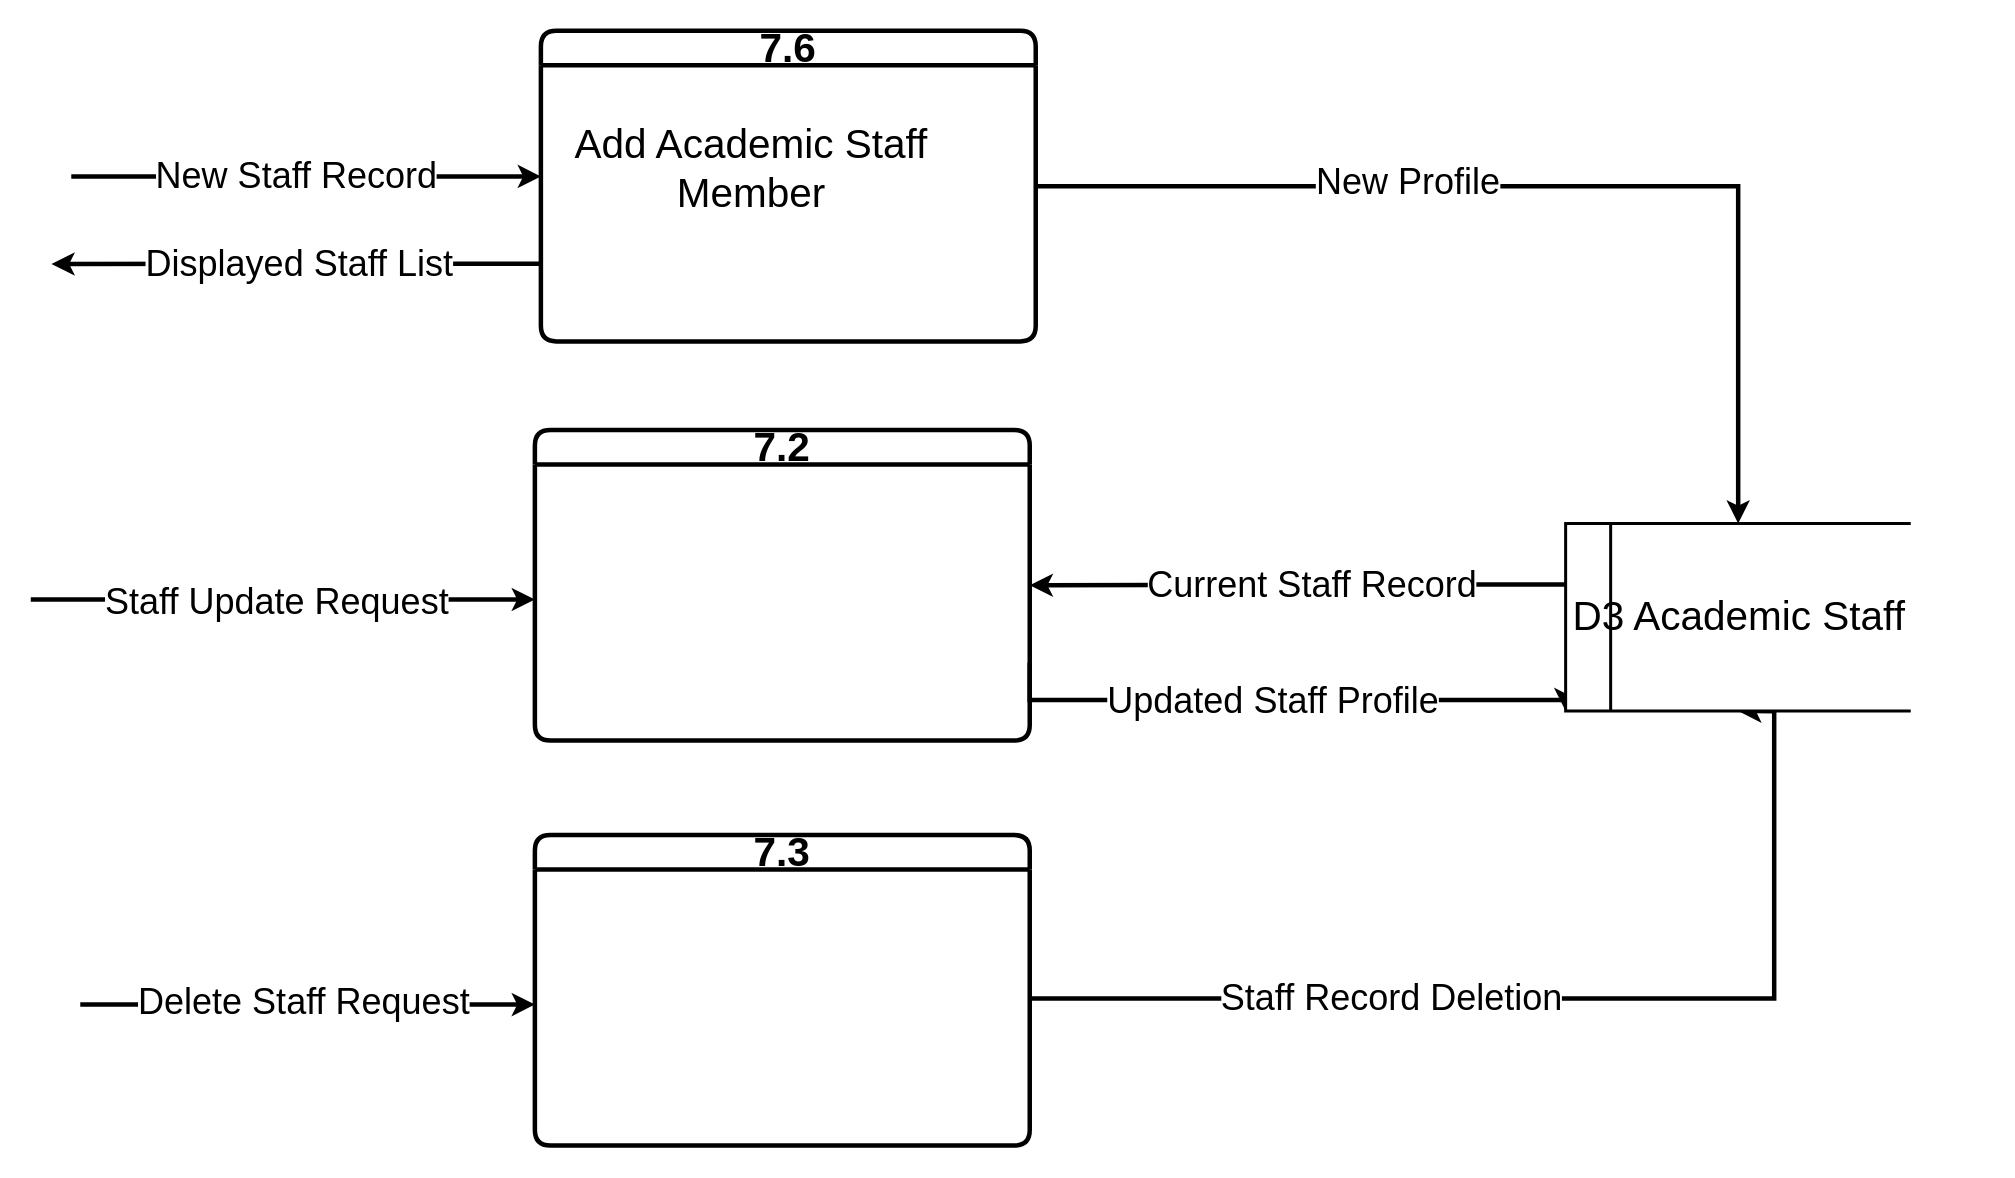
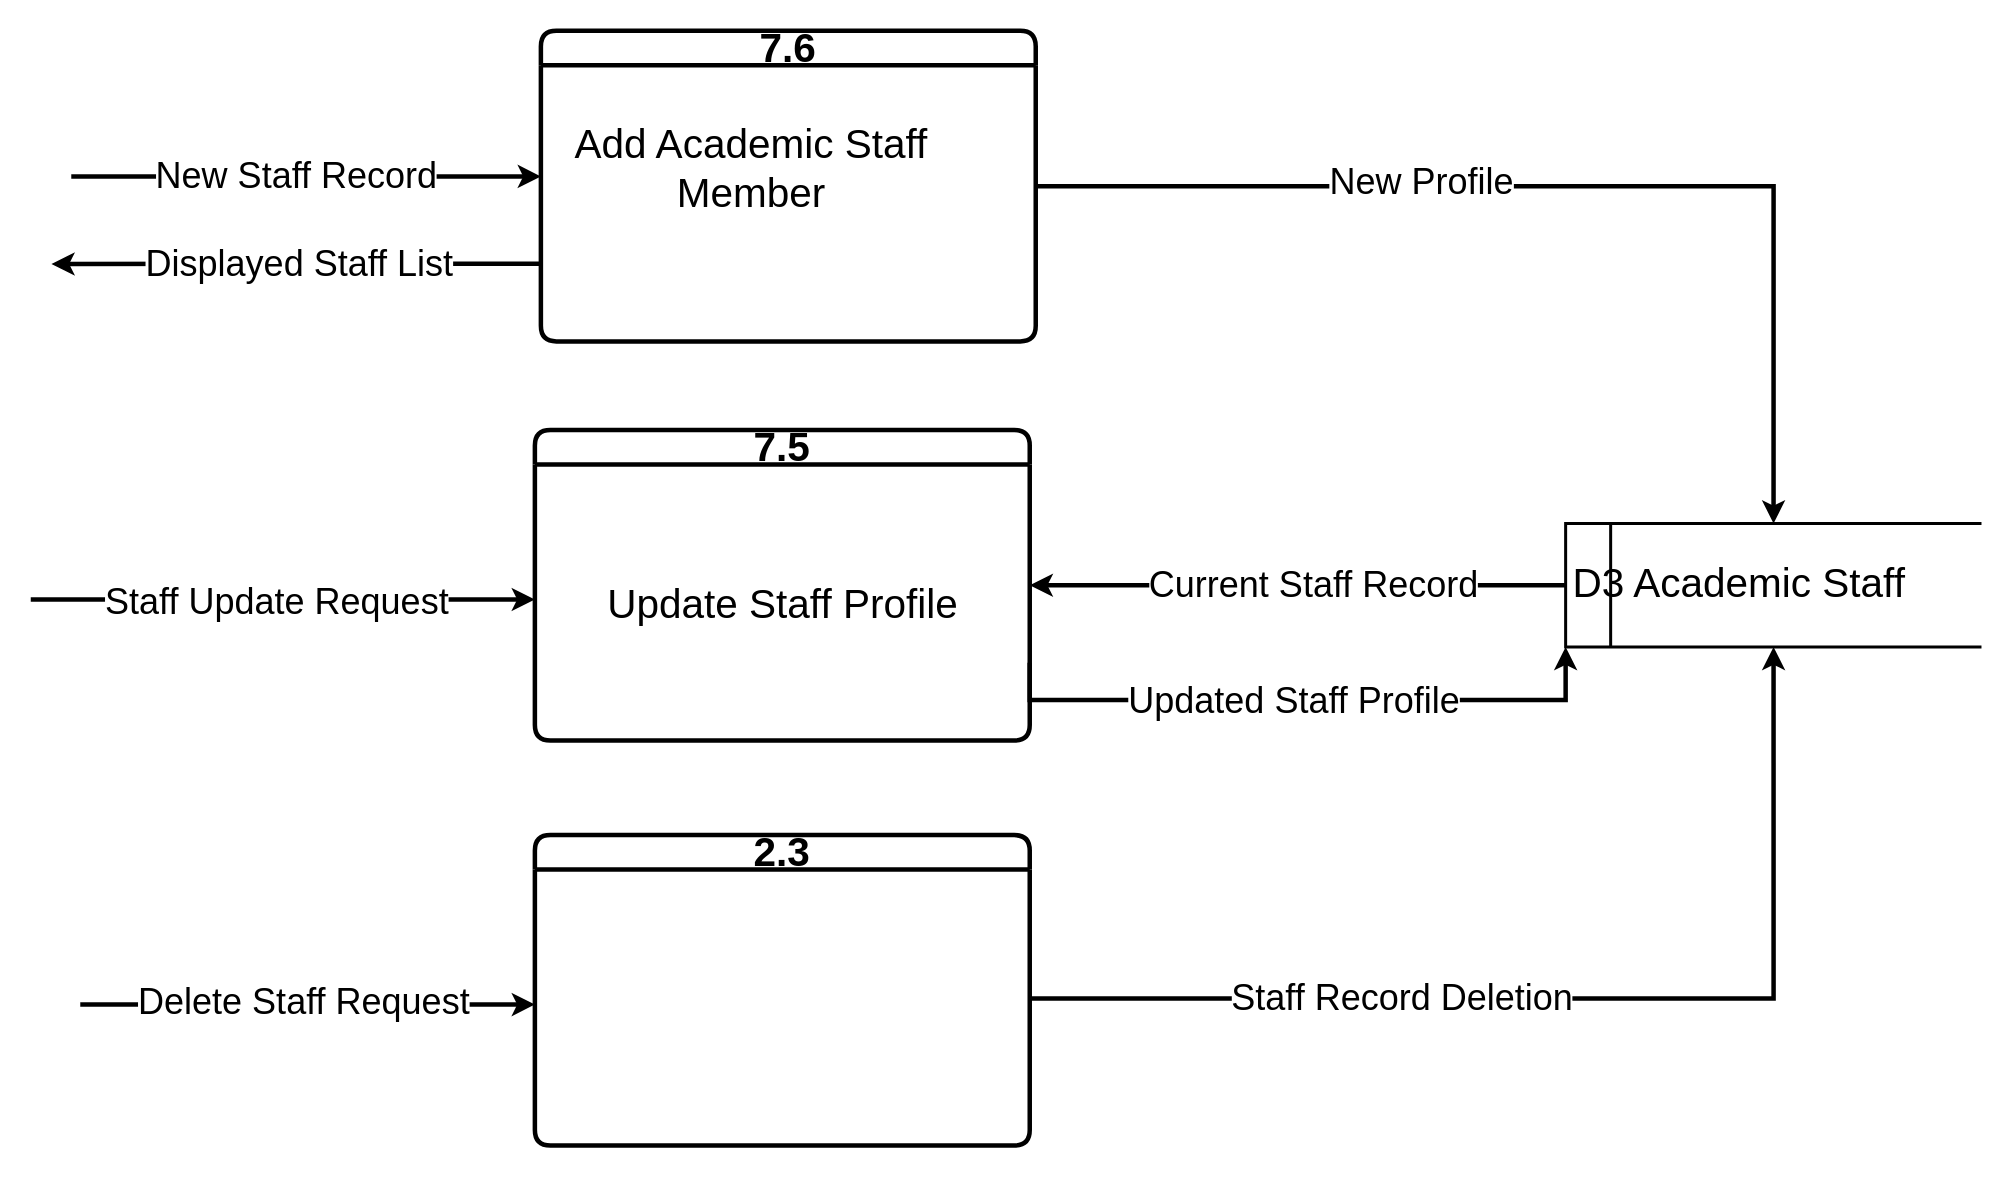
(782, 448) -> (782, 448)
none -> (782, 605)
(1738, 617) -> (1773, 585)
(782, 853) -> (782, 853)
